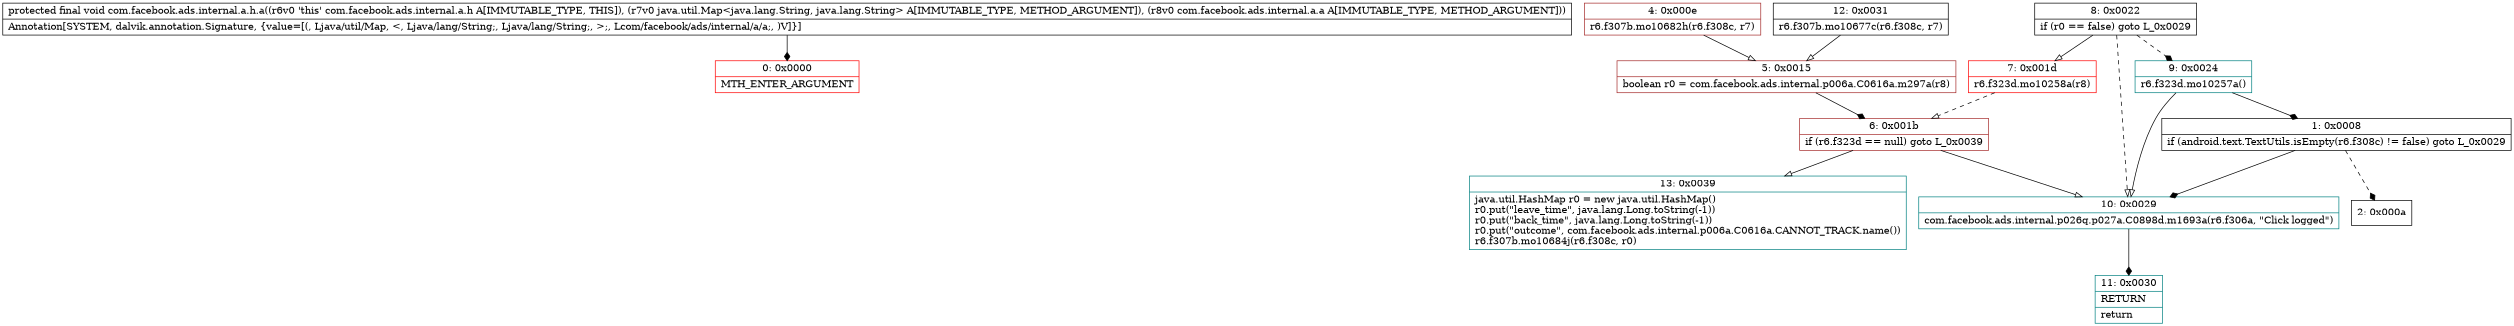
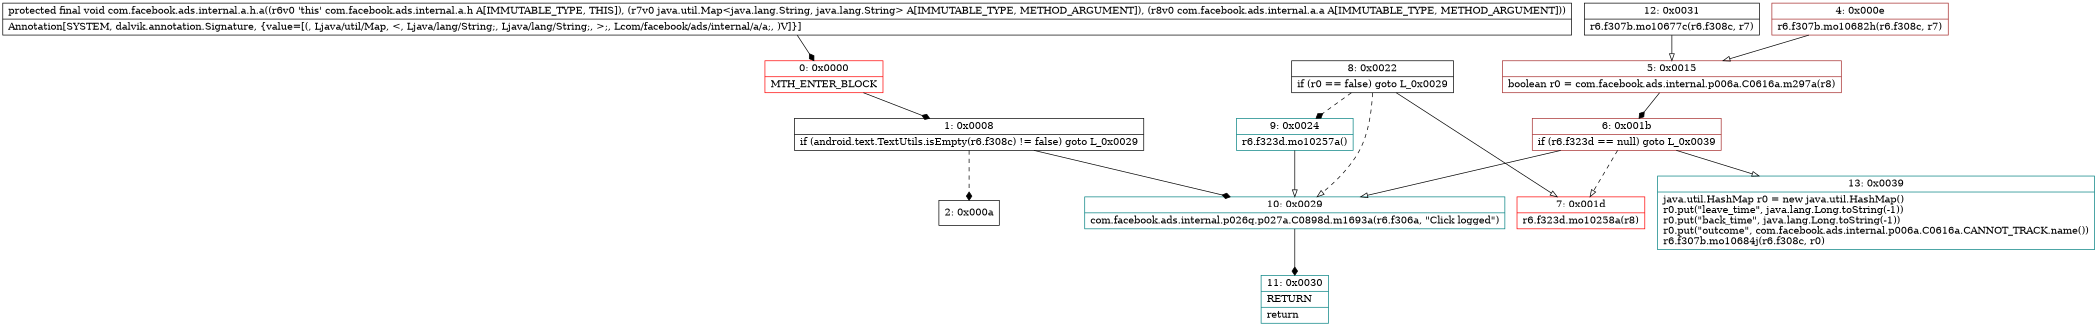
(787, 84) -> (824, 84)
(1966, 104) -> (1606, 171)
(2261, 104) -> (893, 104)
